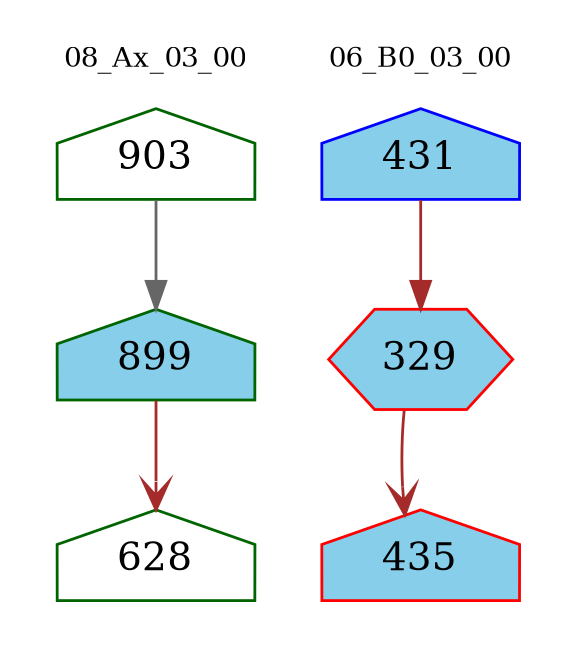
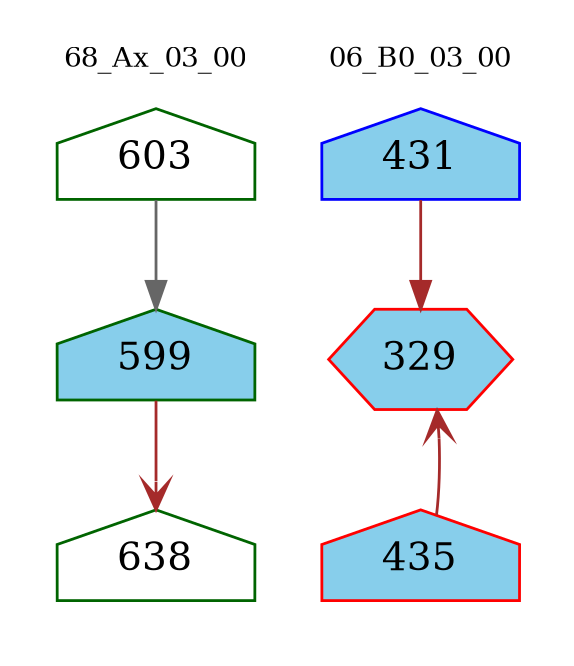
(156, 60) -> (156, 60)
(156, 159) -> (156, 159)
(156, 359) -> (156, 359)
(402, 449) -> (439, 477)
(156, 560) -> (156, 560)
